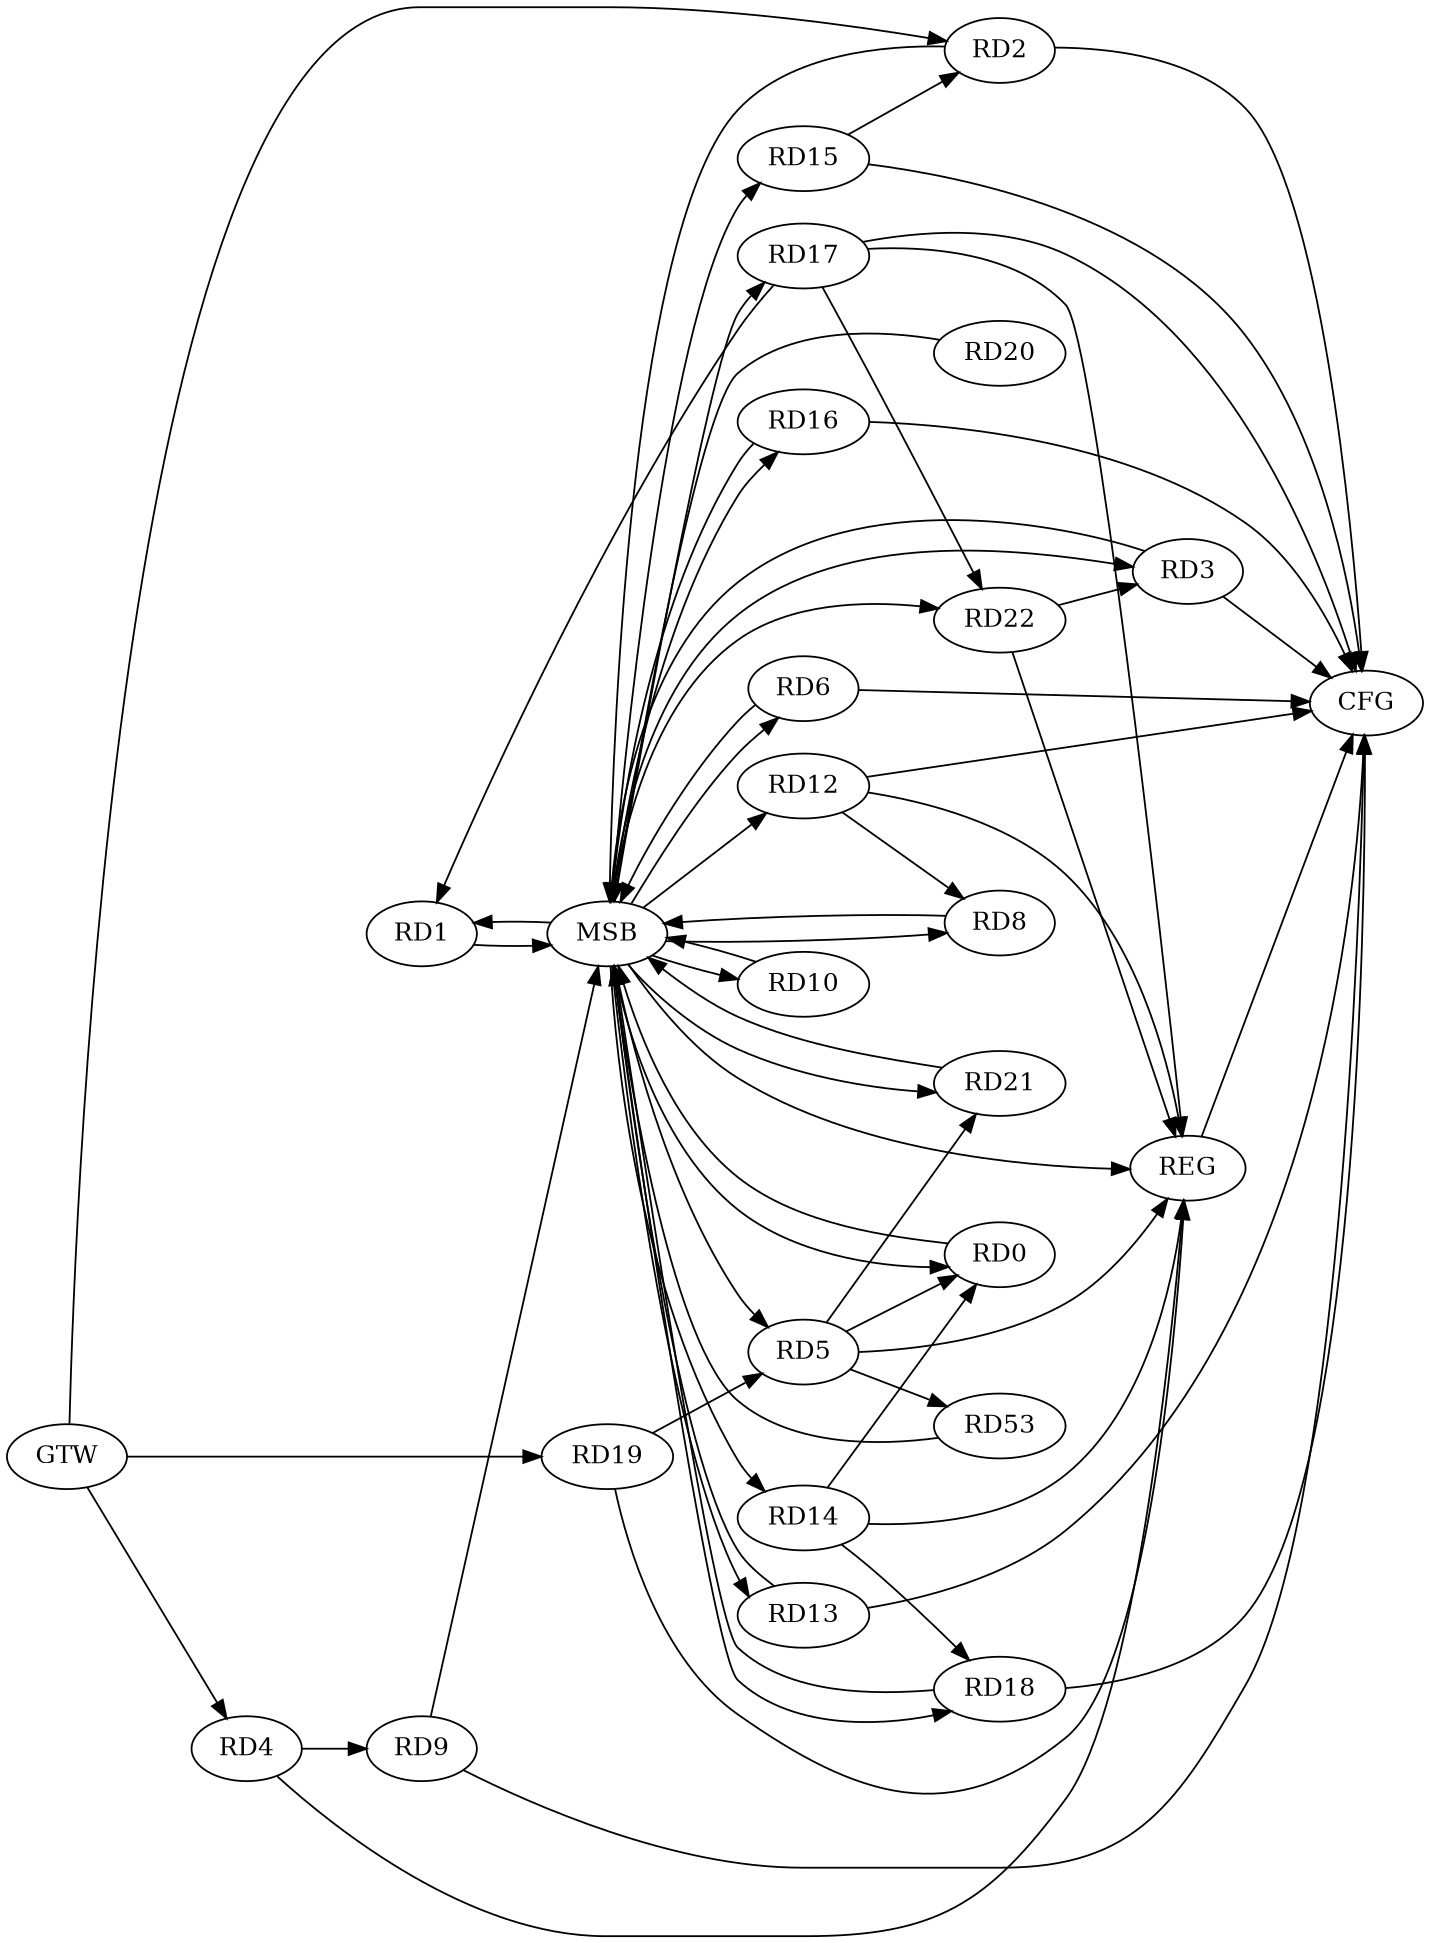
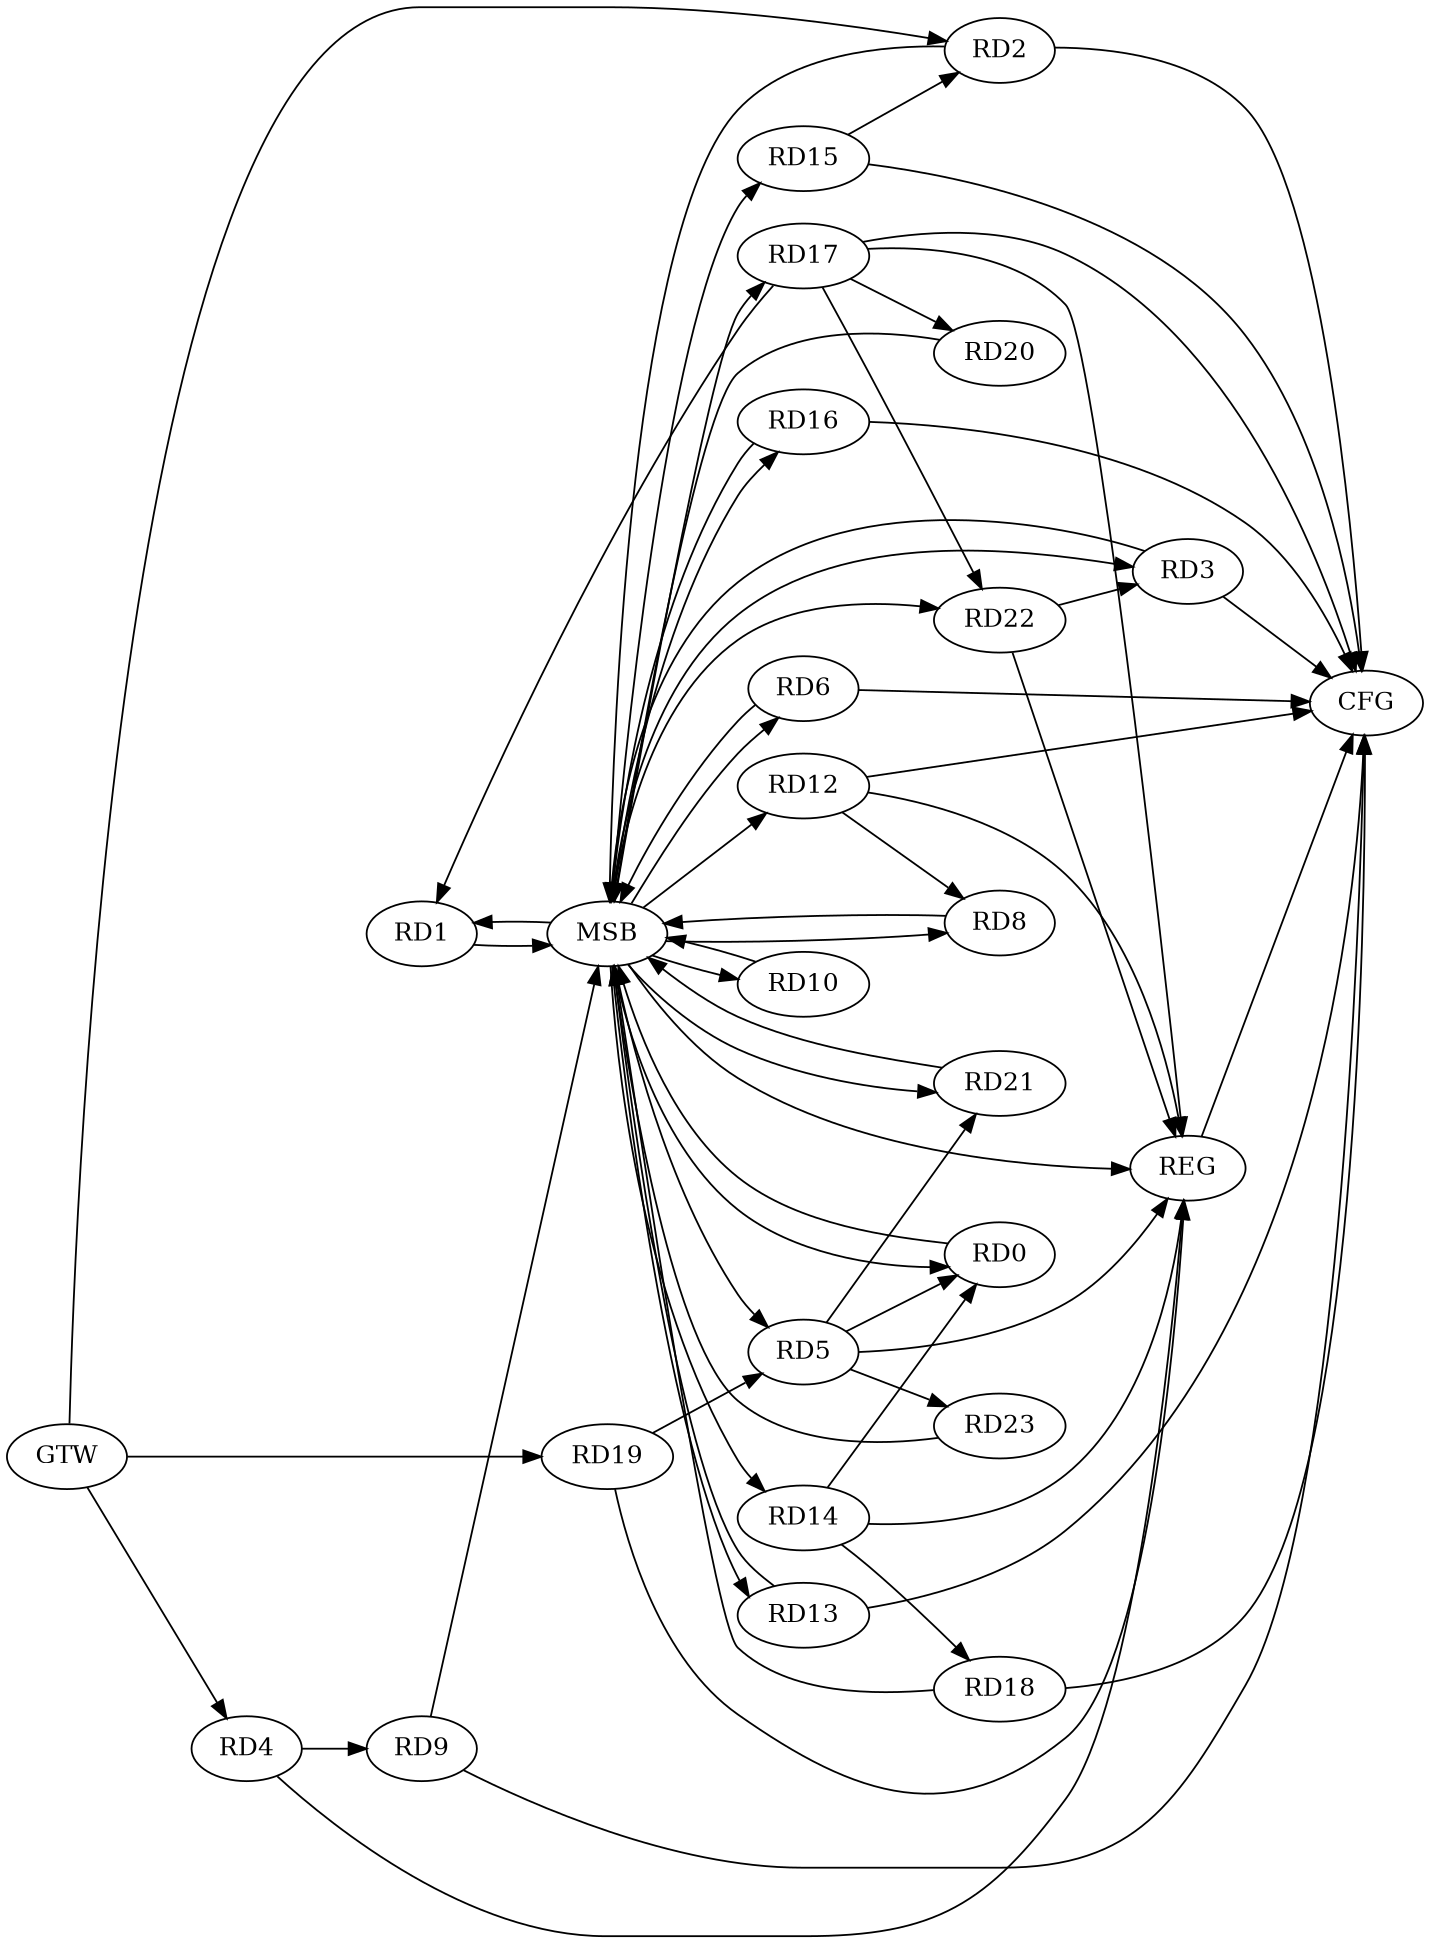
none -> (893, 300)
(1000, 1426) -> (1000, 1426)
(728, 1655) -> none
